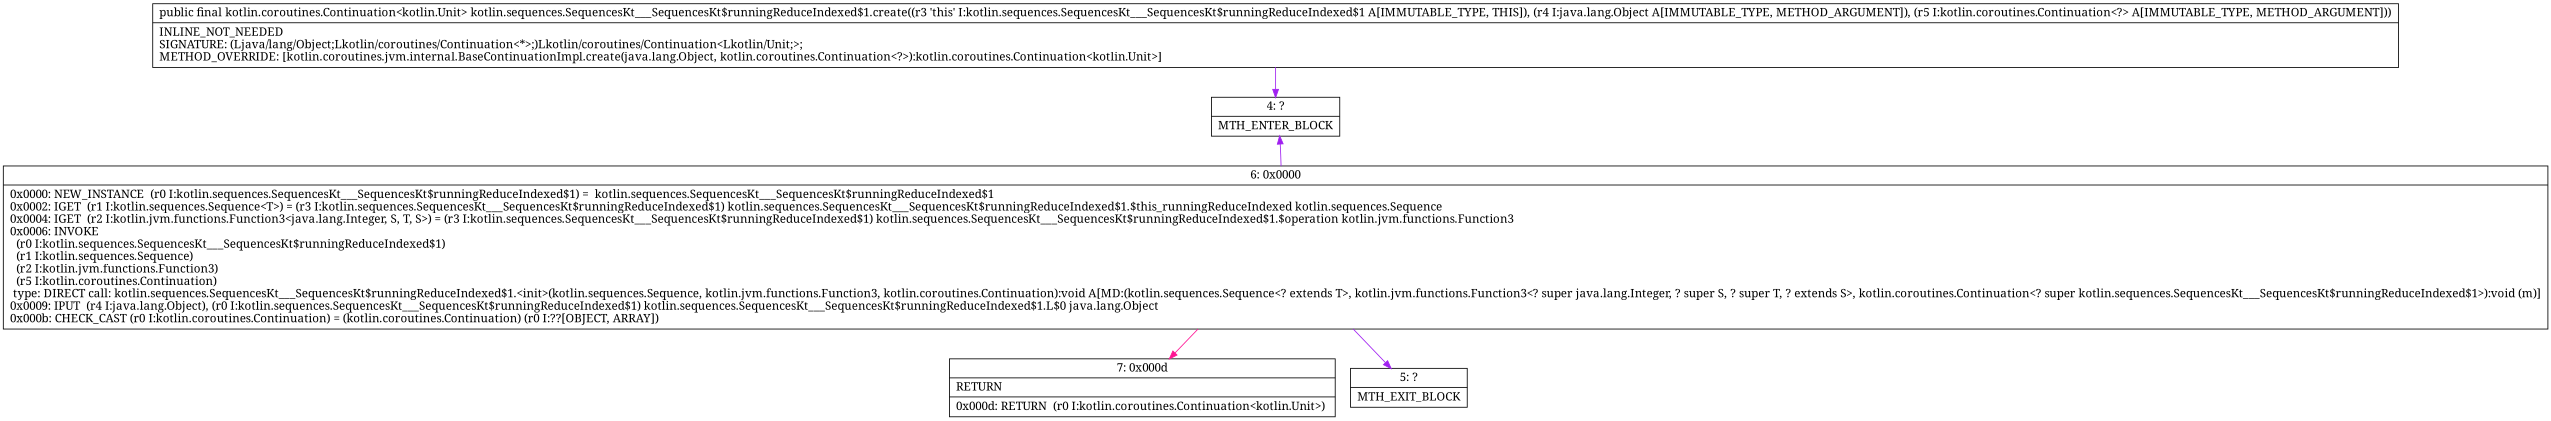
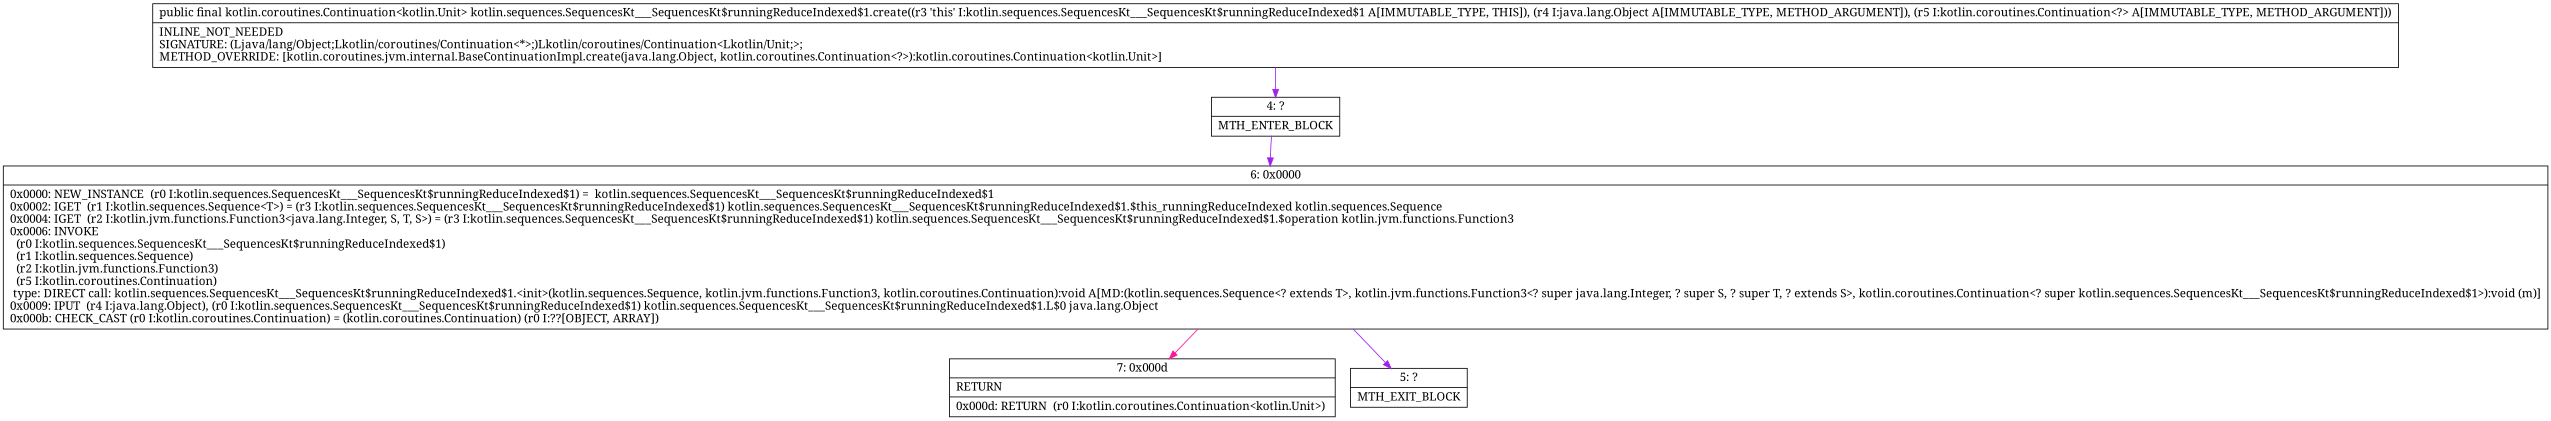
(1281, 155) -> (1271, 147)
